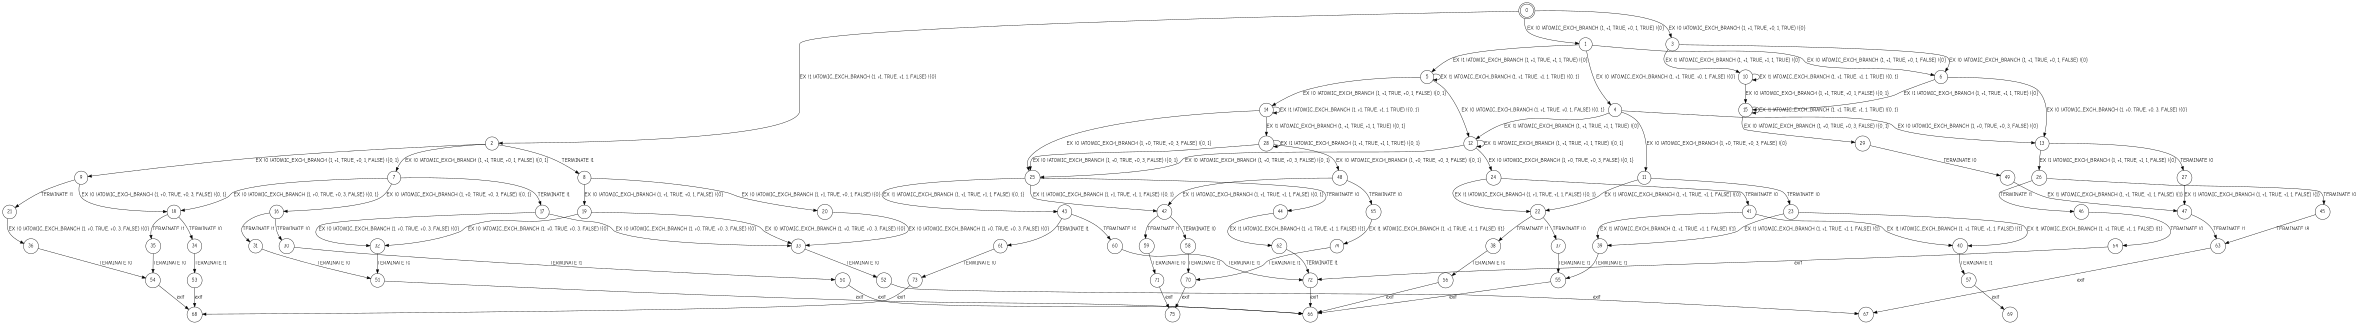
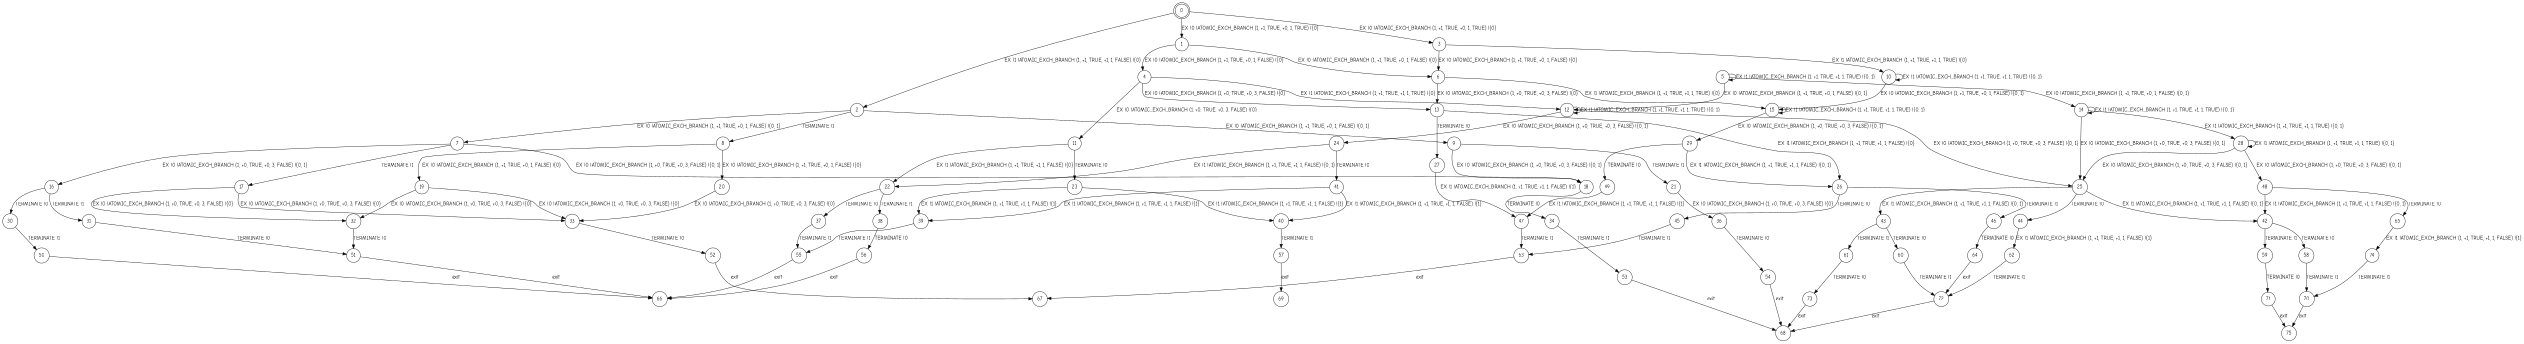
(1505, 49) -> none
none -> (1747, 183)
(2293, 229) -> (1654, 238)
(153, 246) -> none
(1310, 296) -> (1864, 316)
